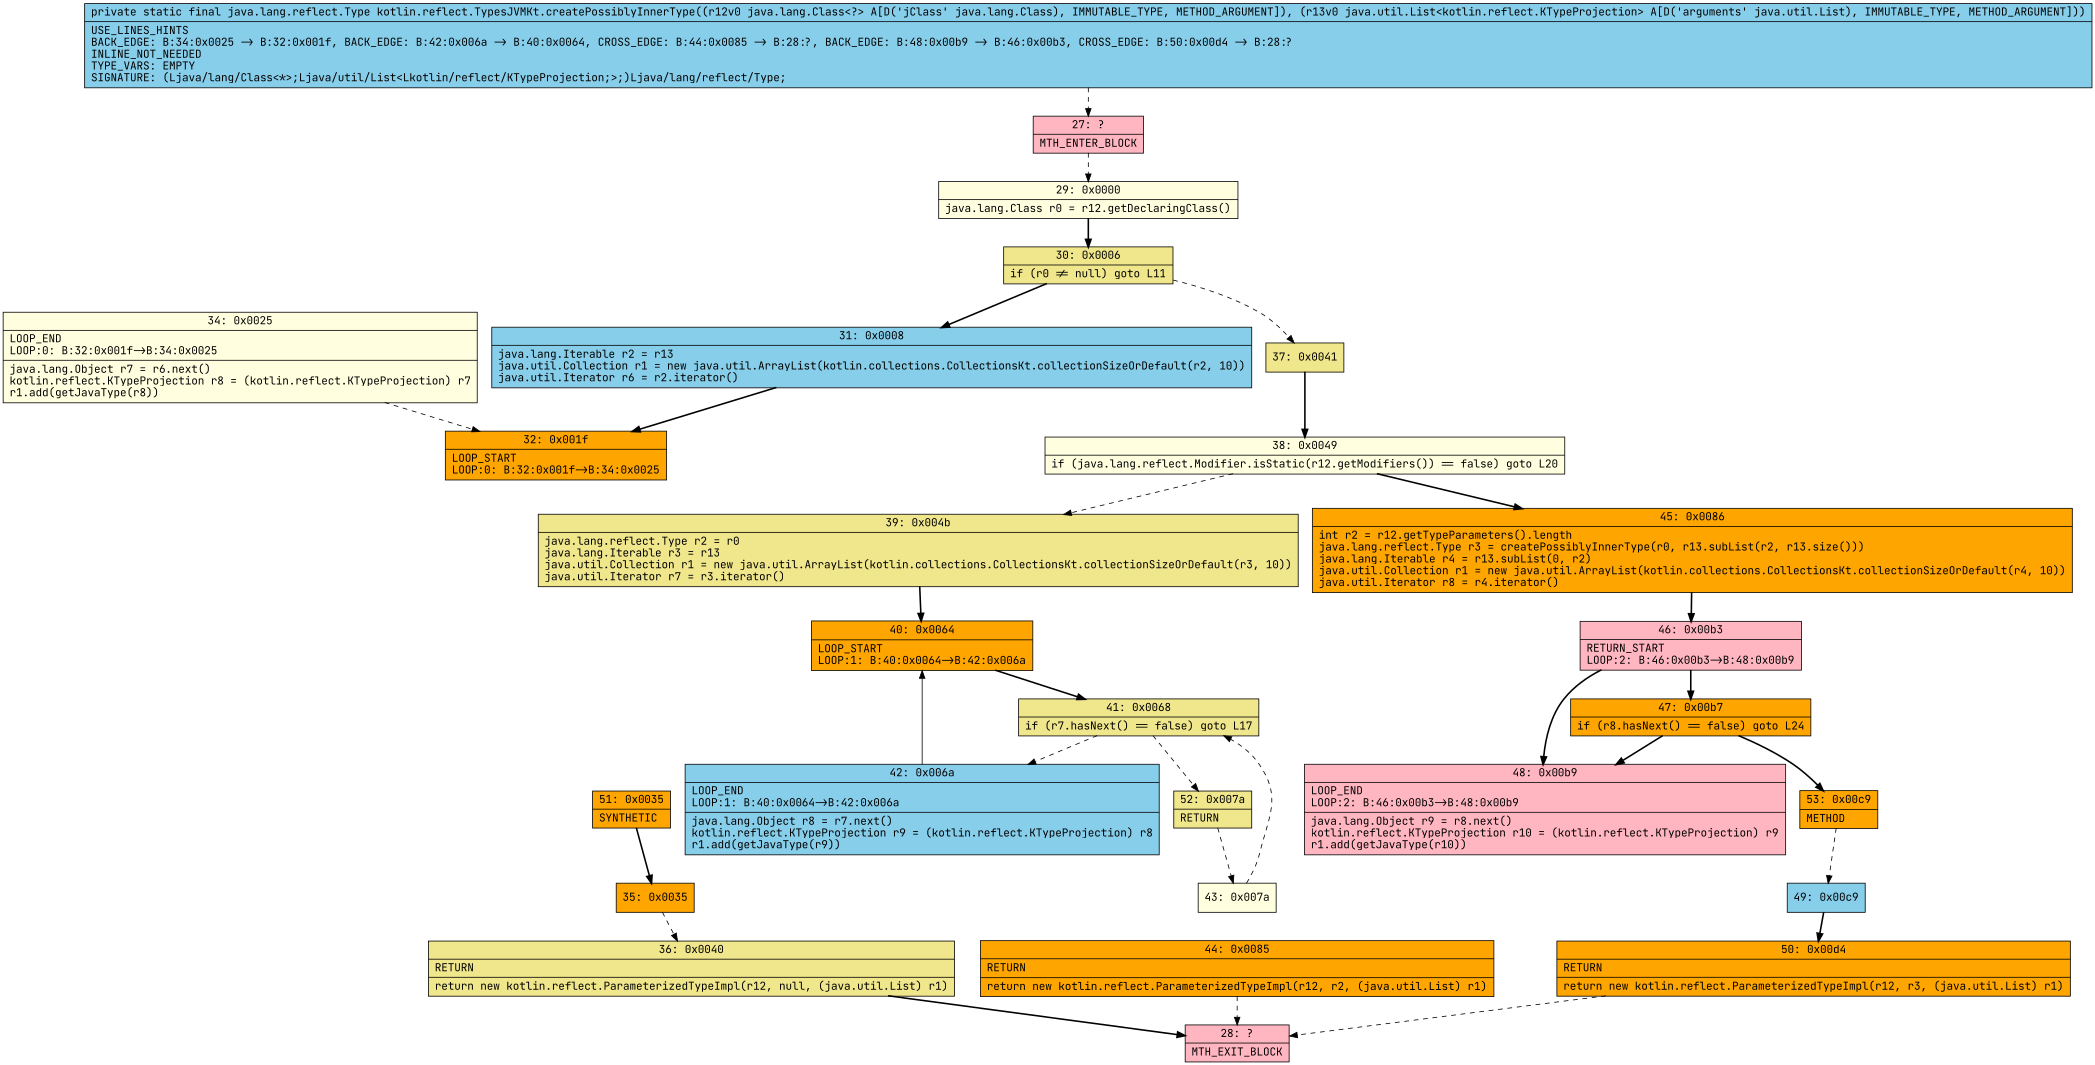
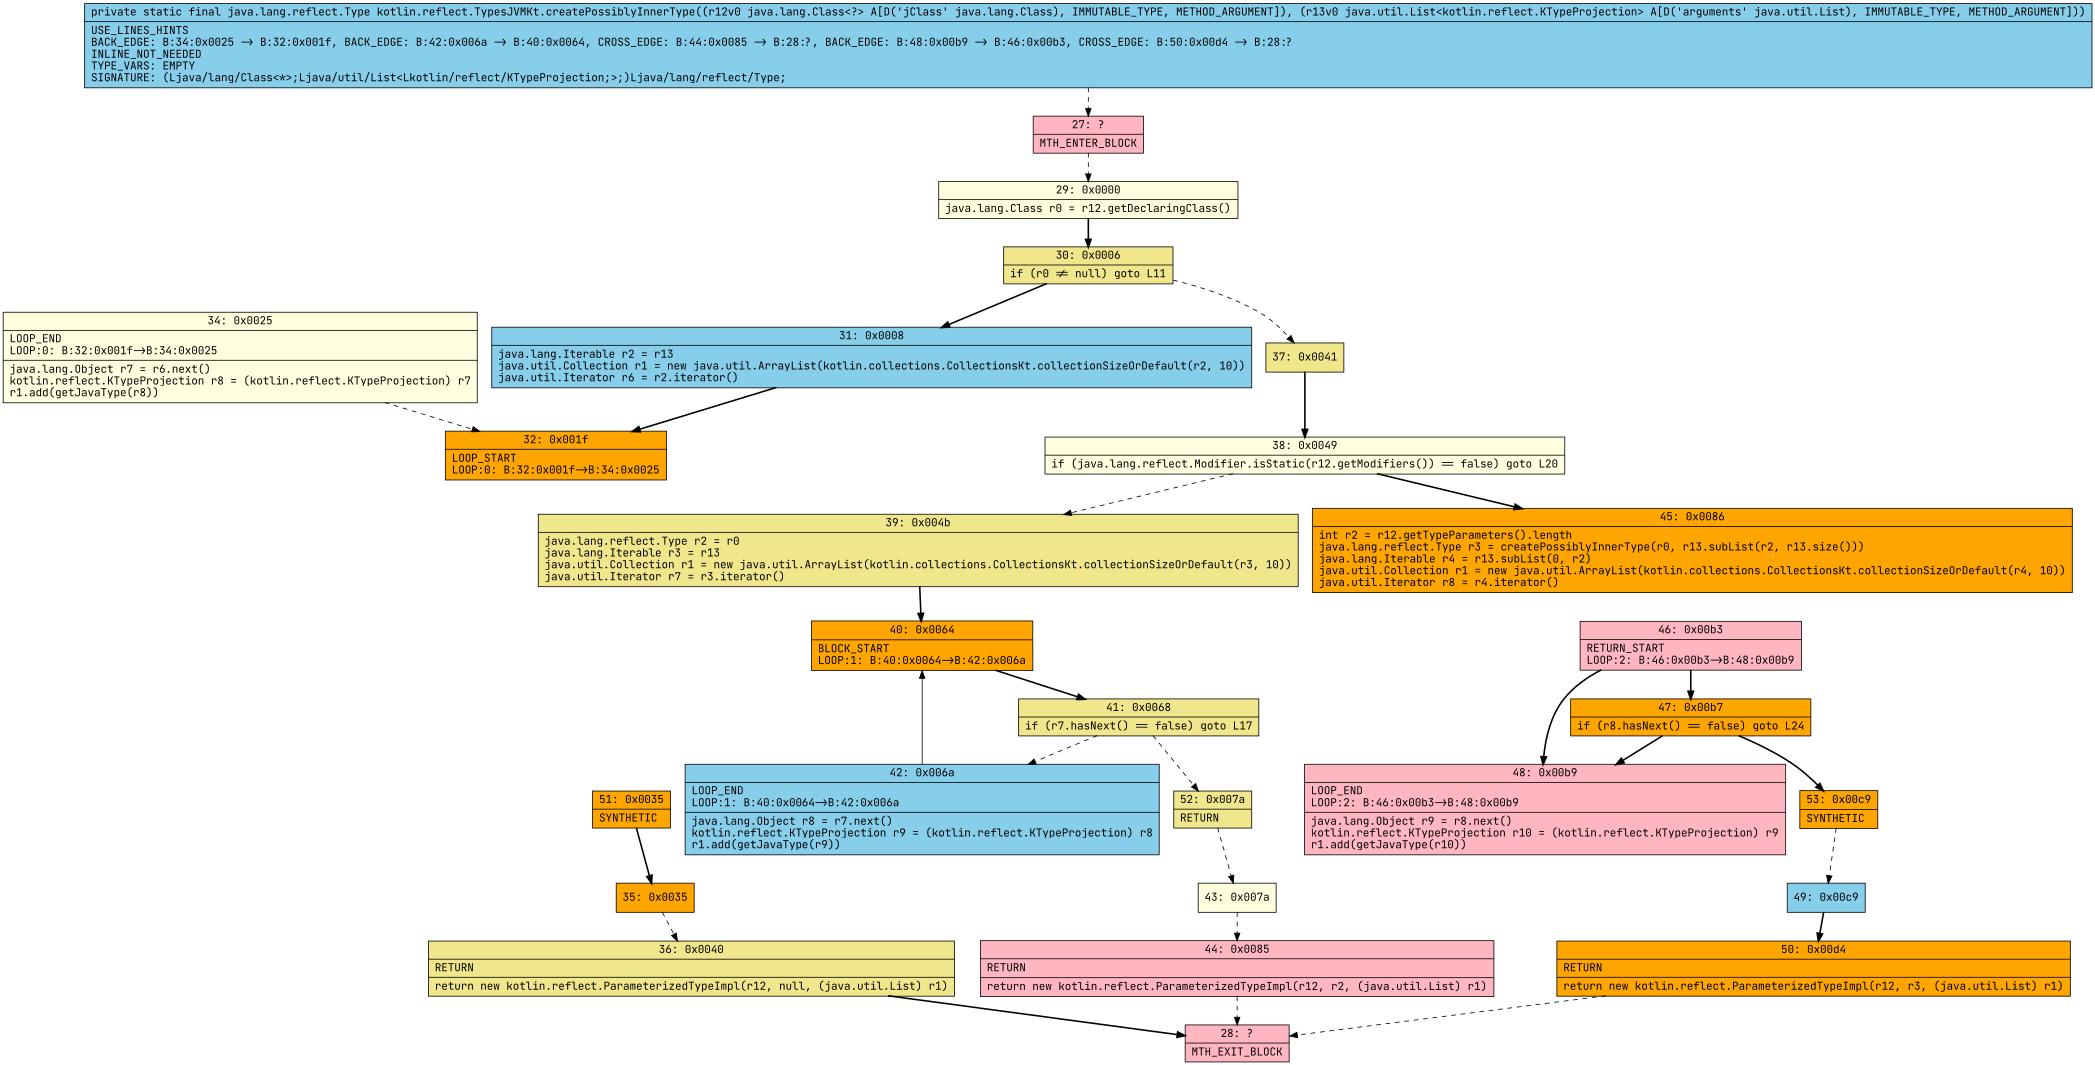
(1691, 603) -> none
(851, 649) -> (854, 649)
(1271, 805) -> (1237, 923)
(1826, 819) -> (1836, 819)
(1237, 969) -> (1237, 969)
